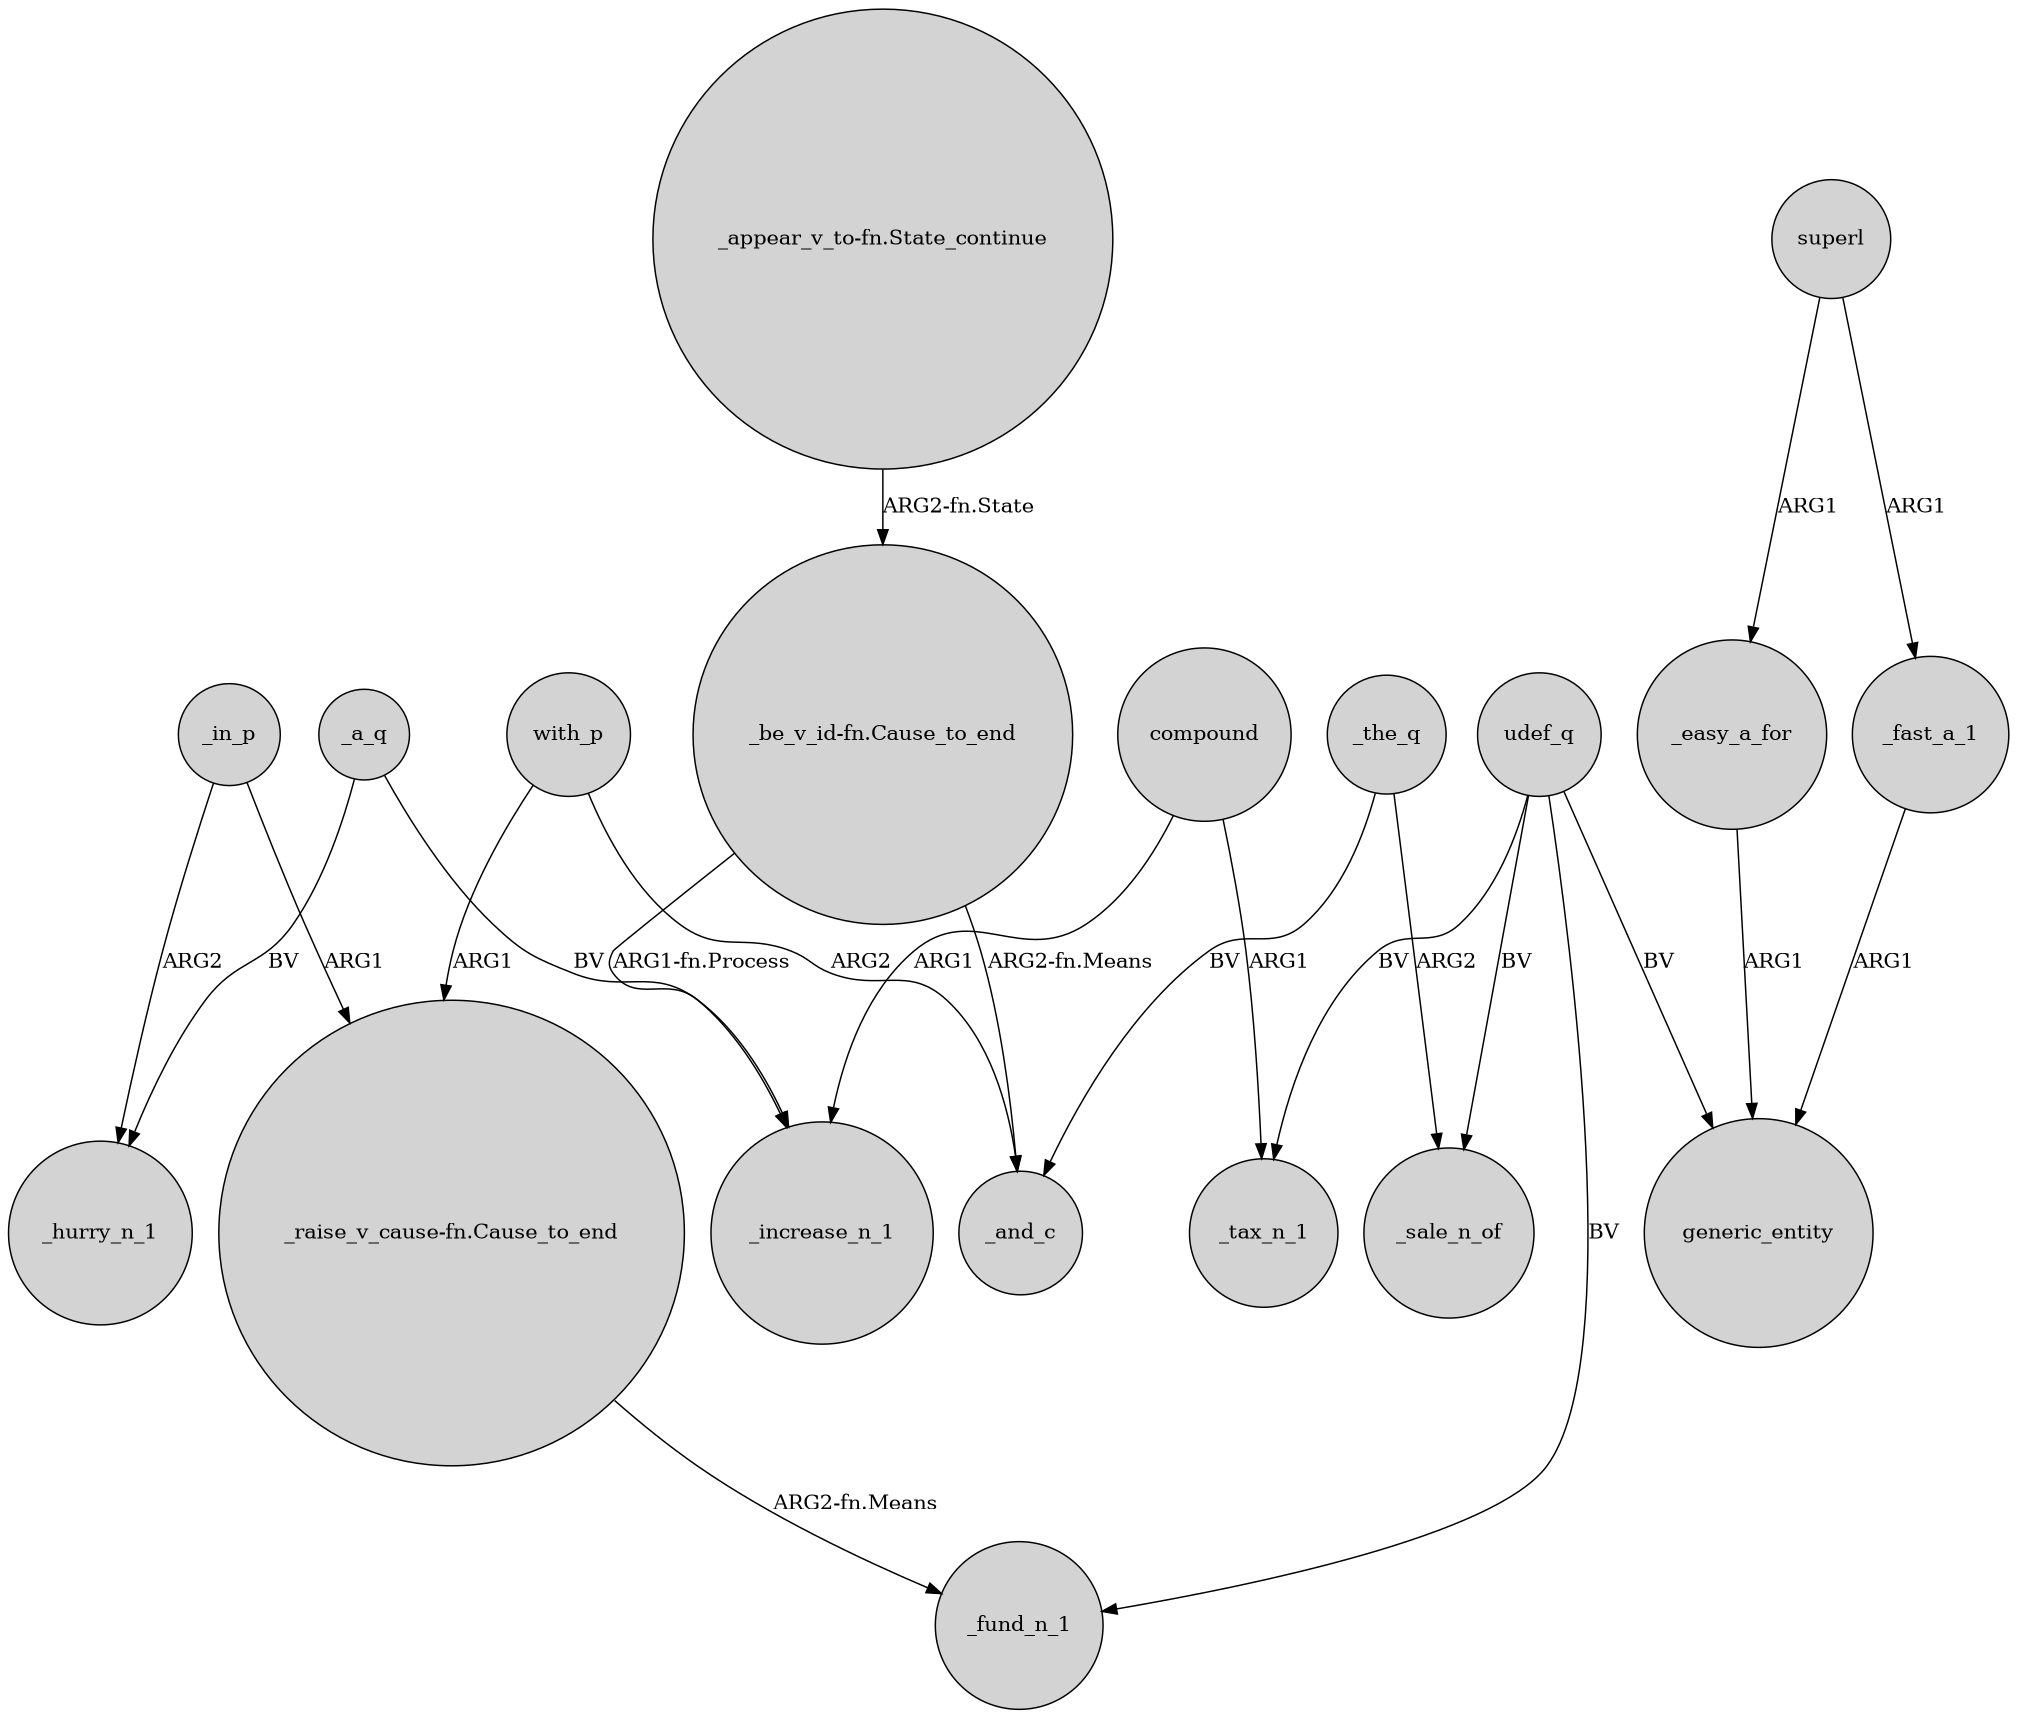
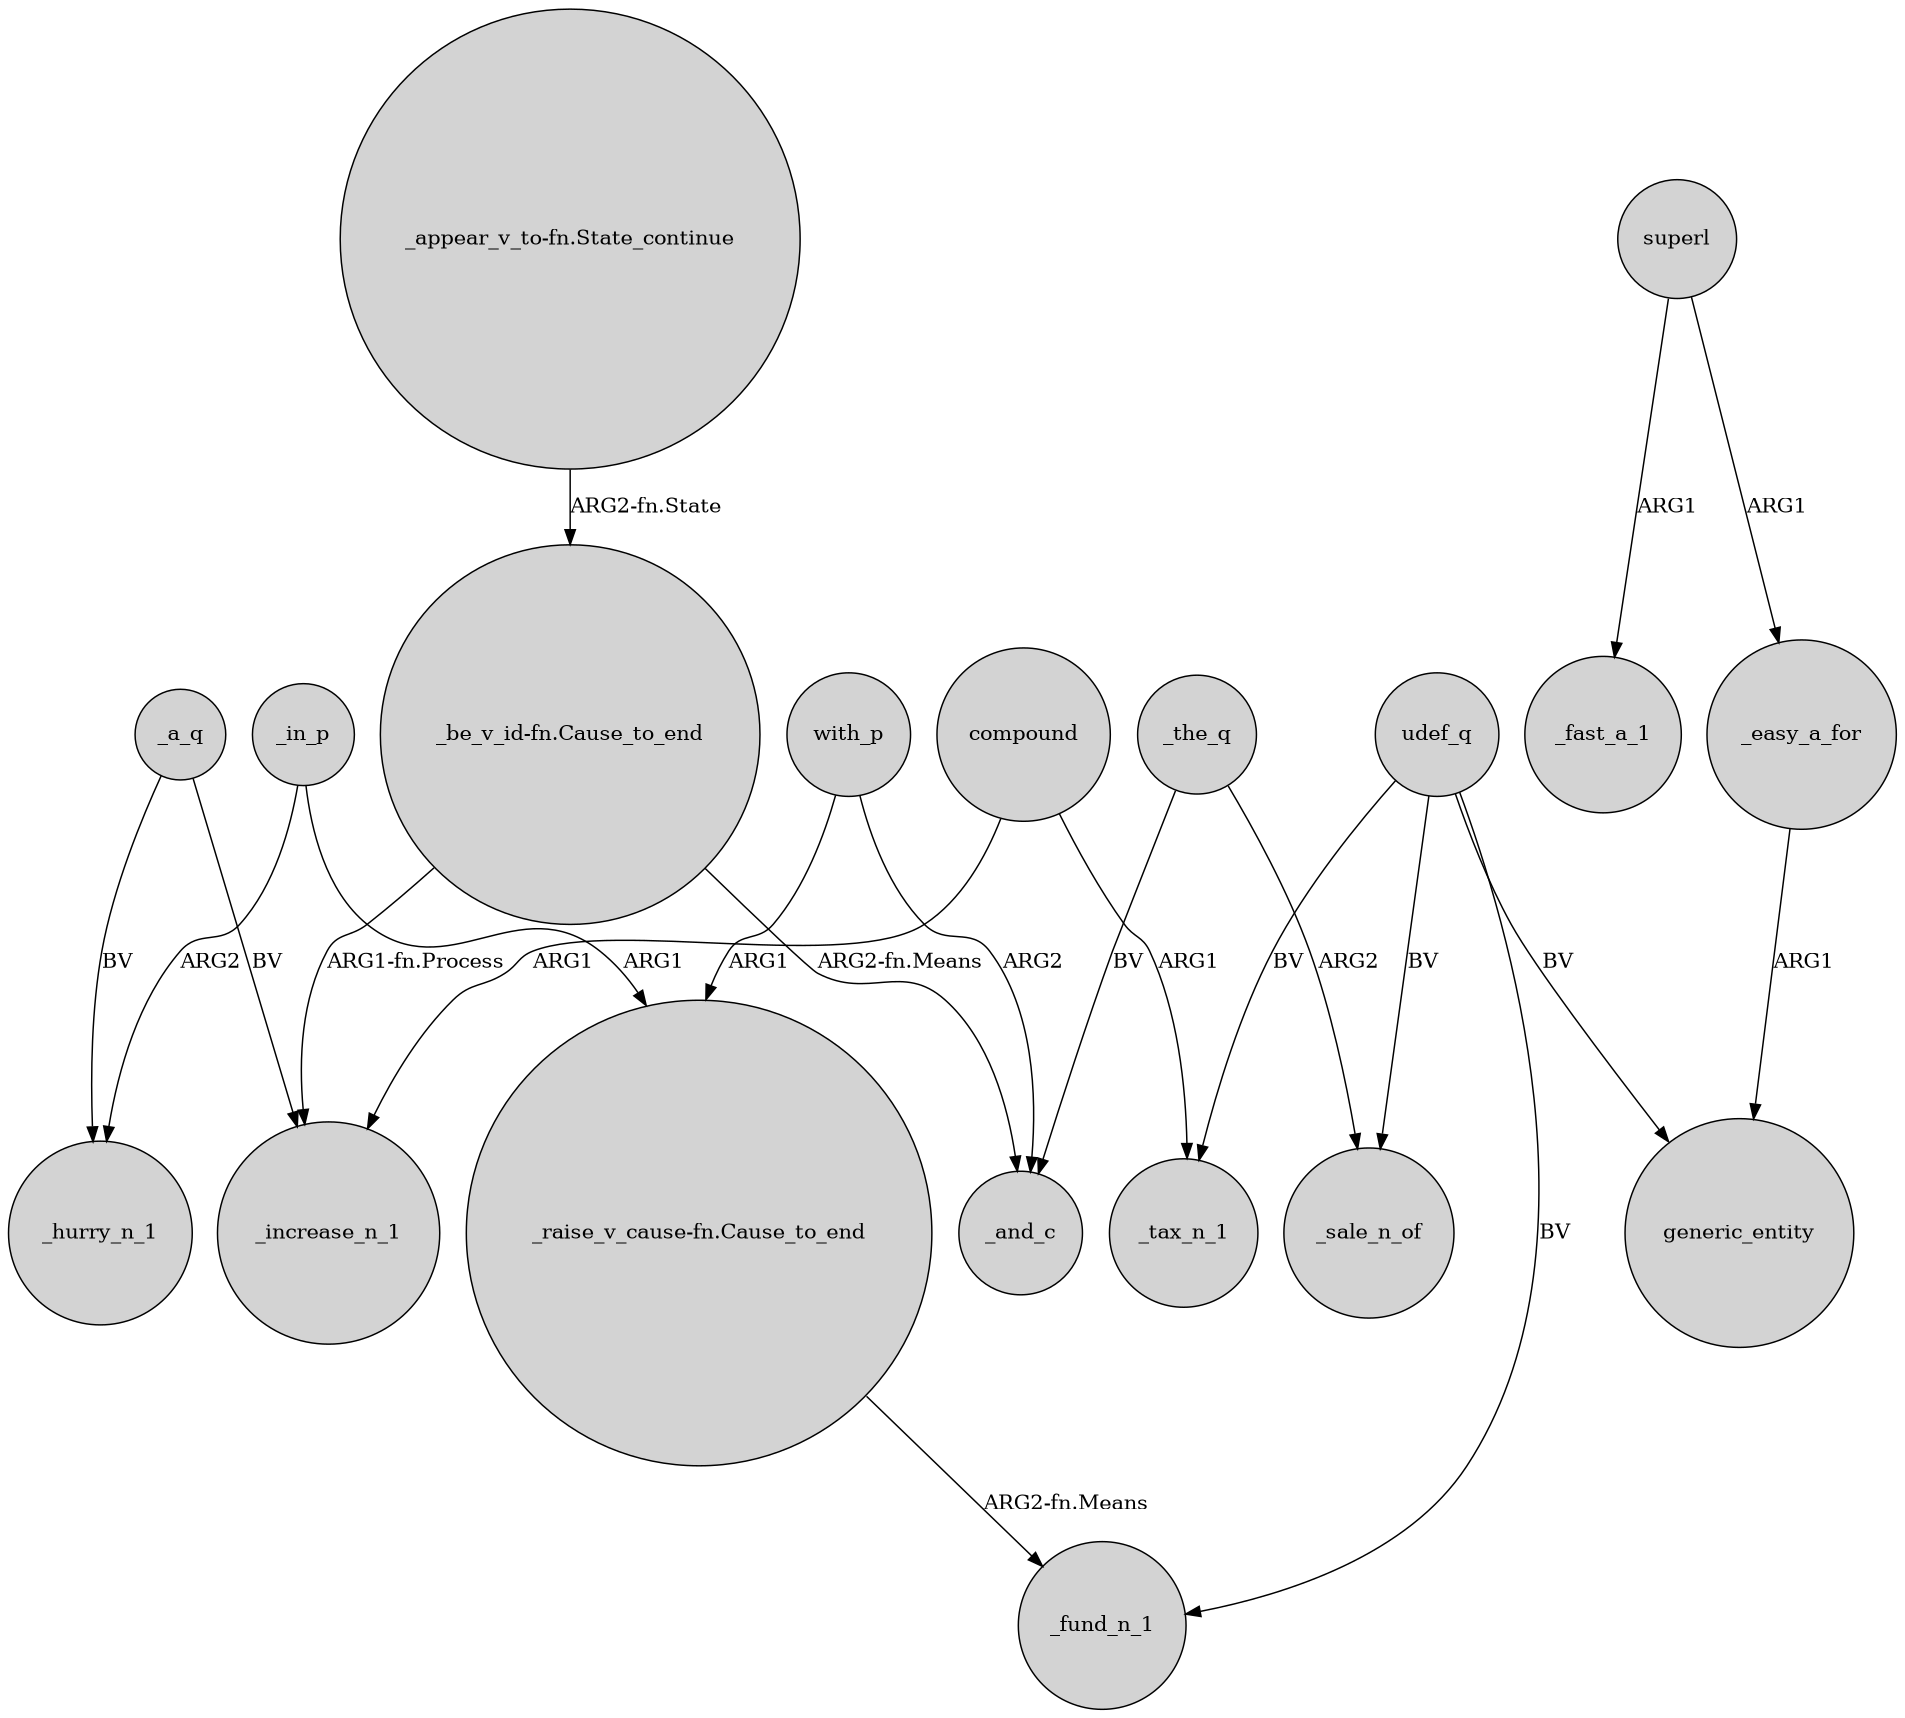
(1853, 959) -> none
